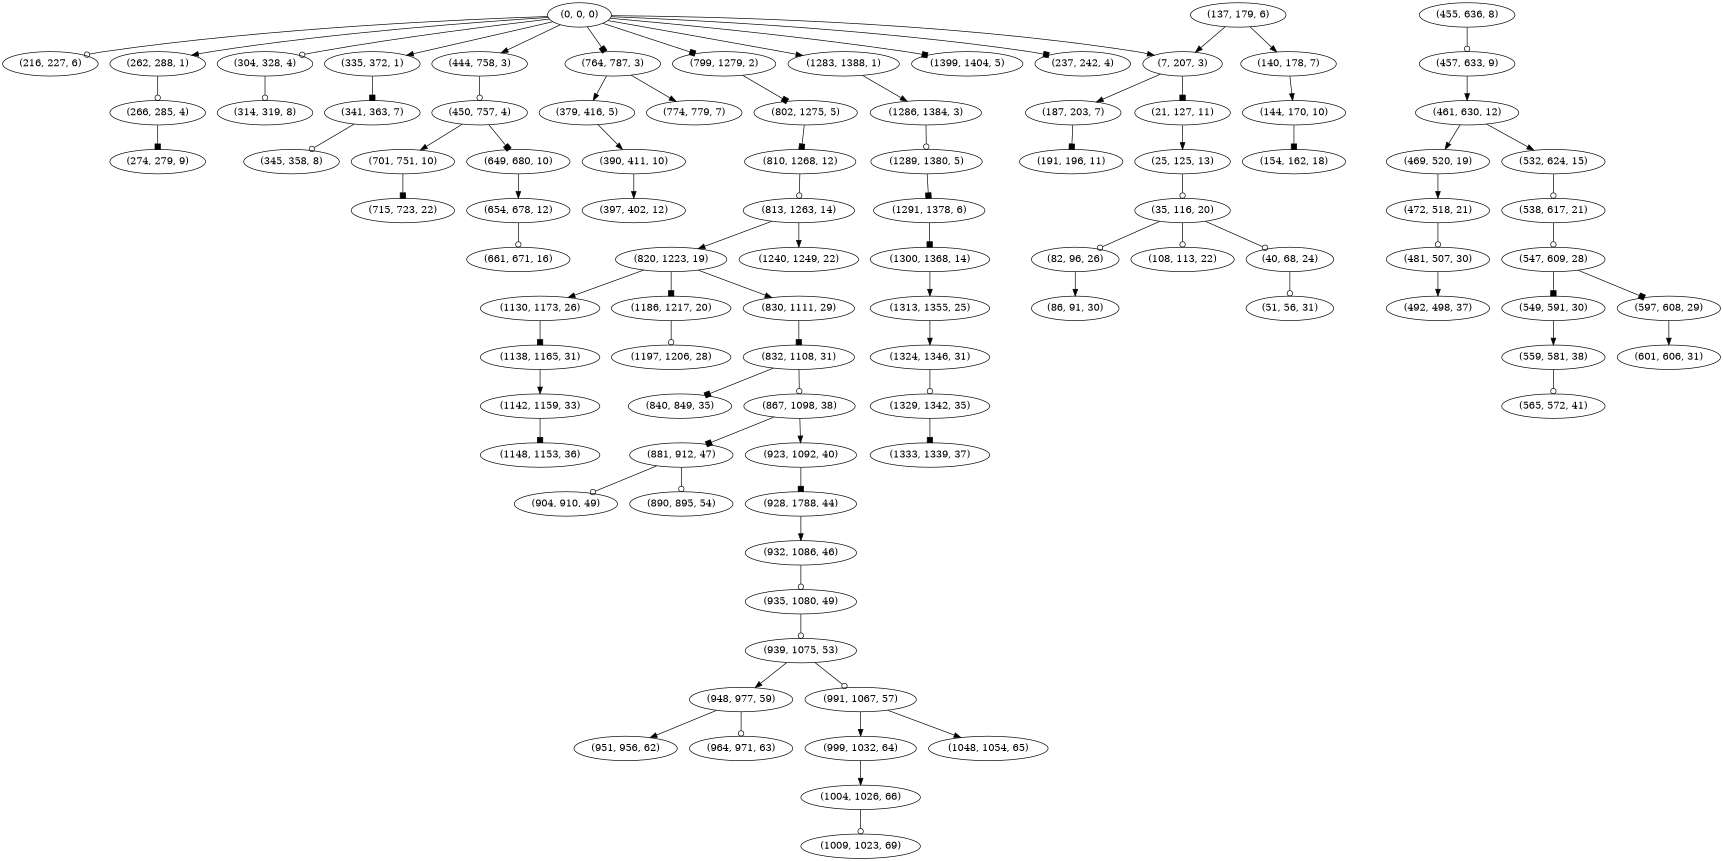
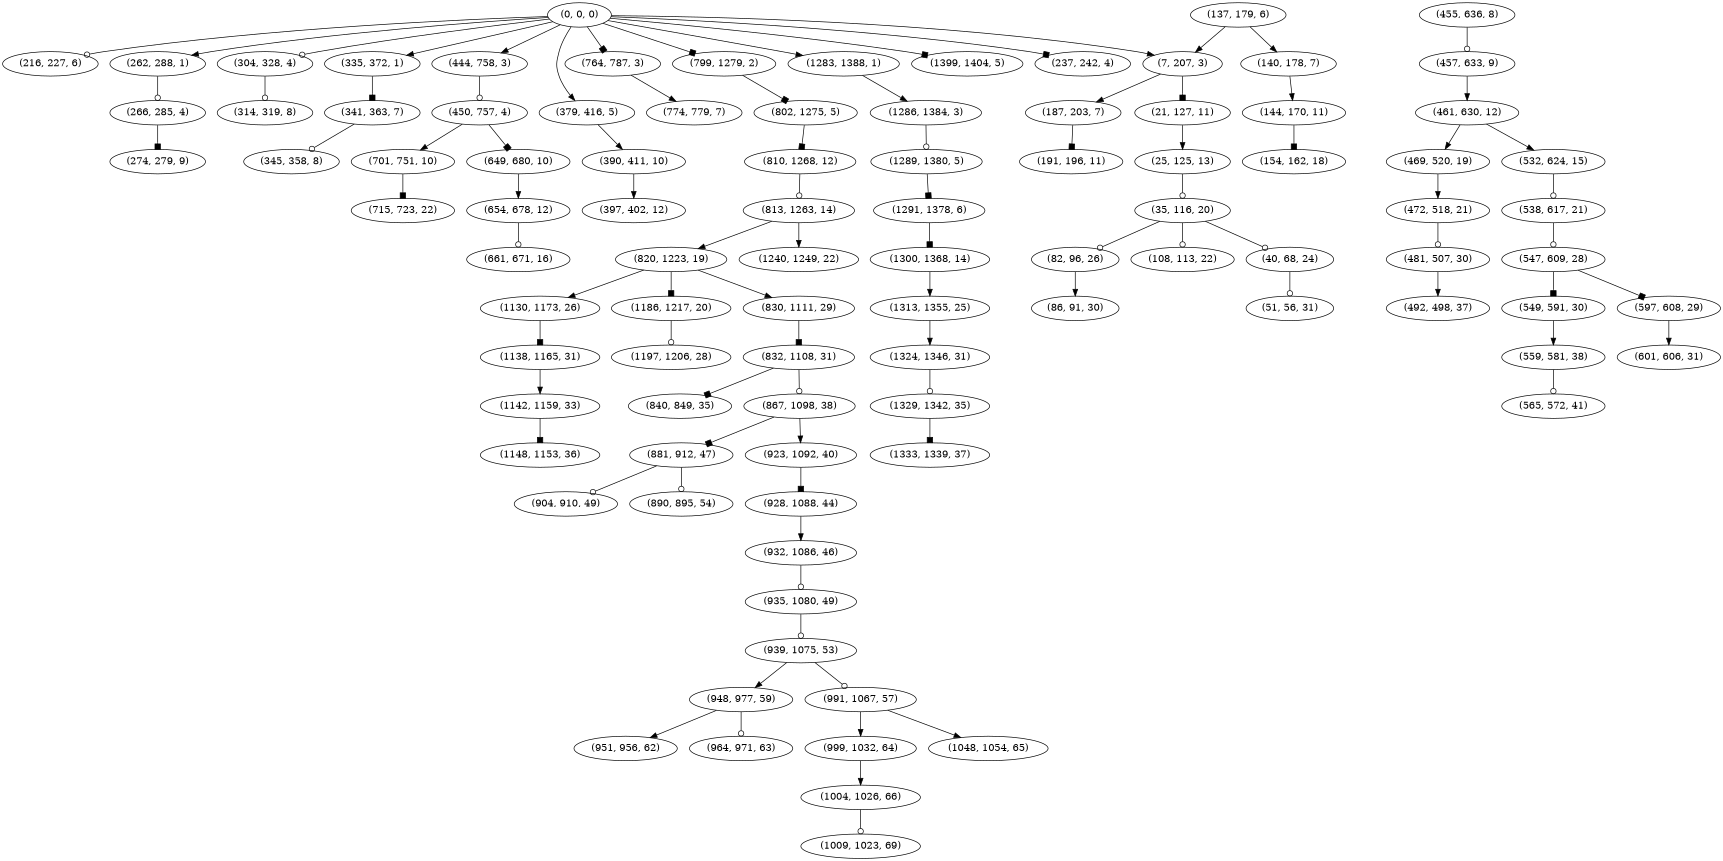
(602, 85) -> (557, 61)
(1294, 113) -> (1294, 113)
(801, 504) -> (801, 504)
